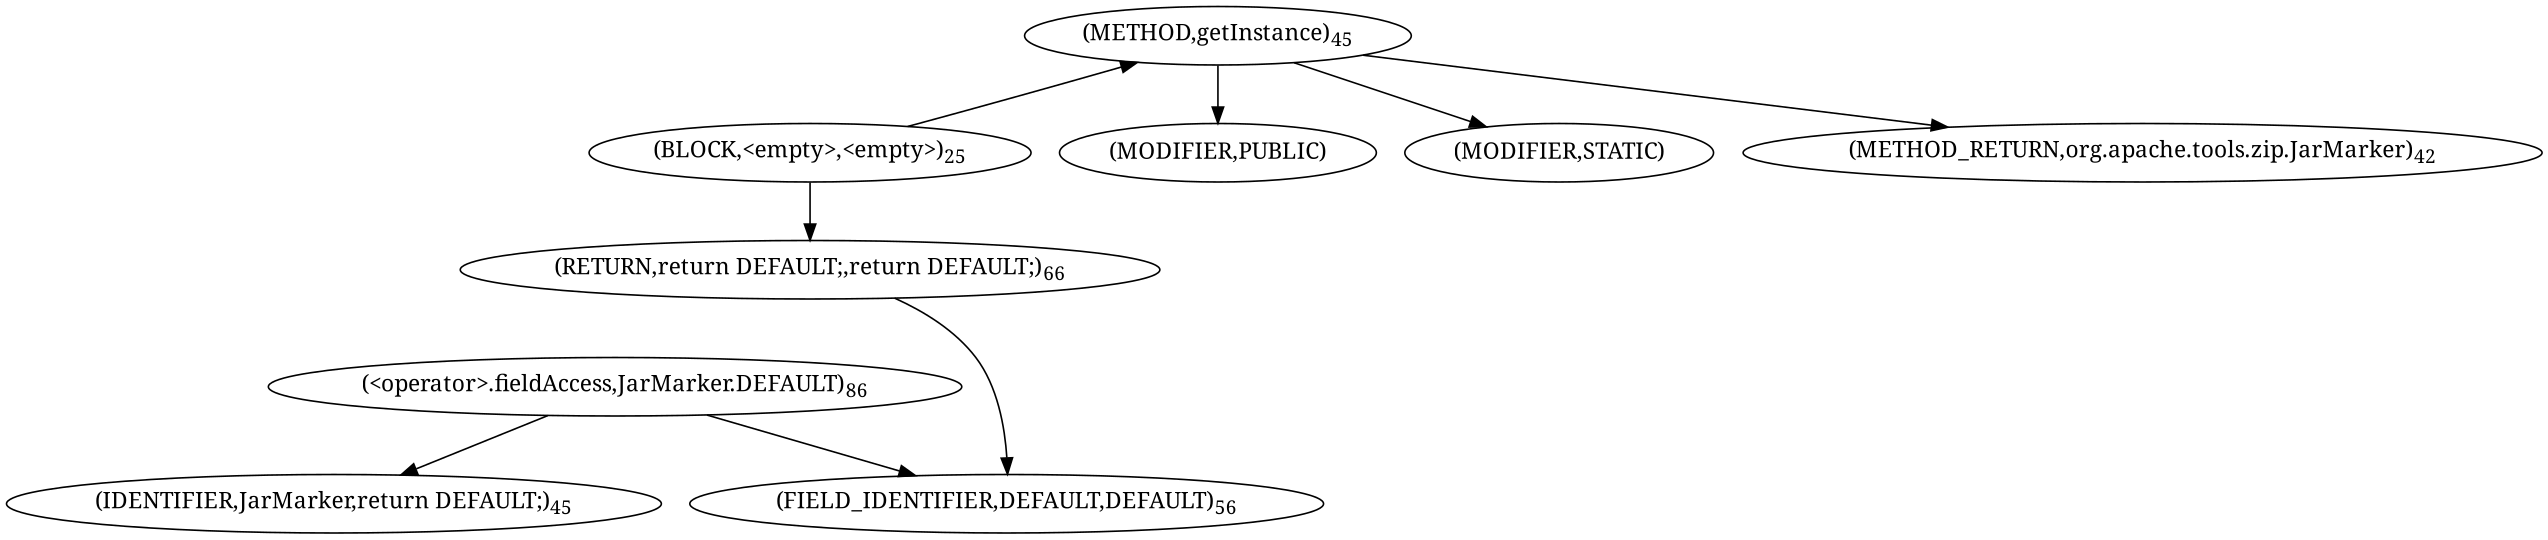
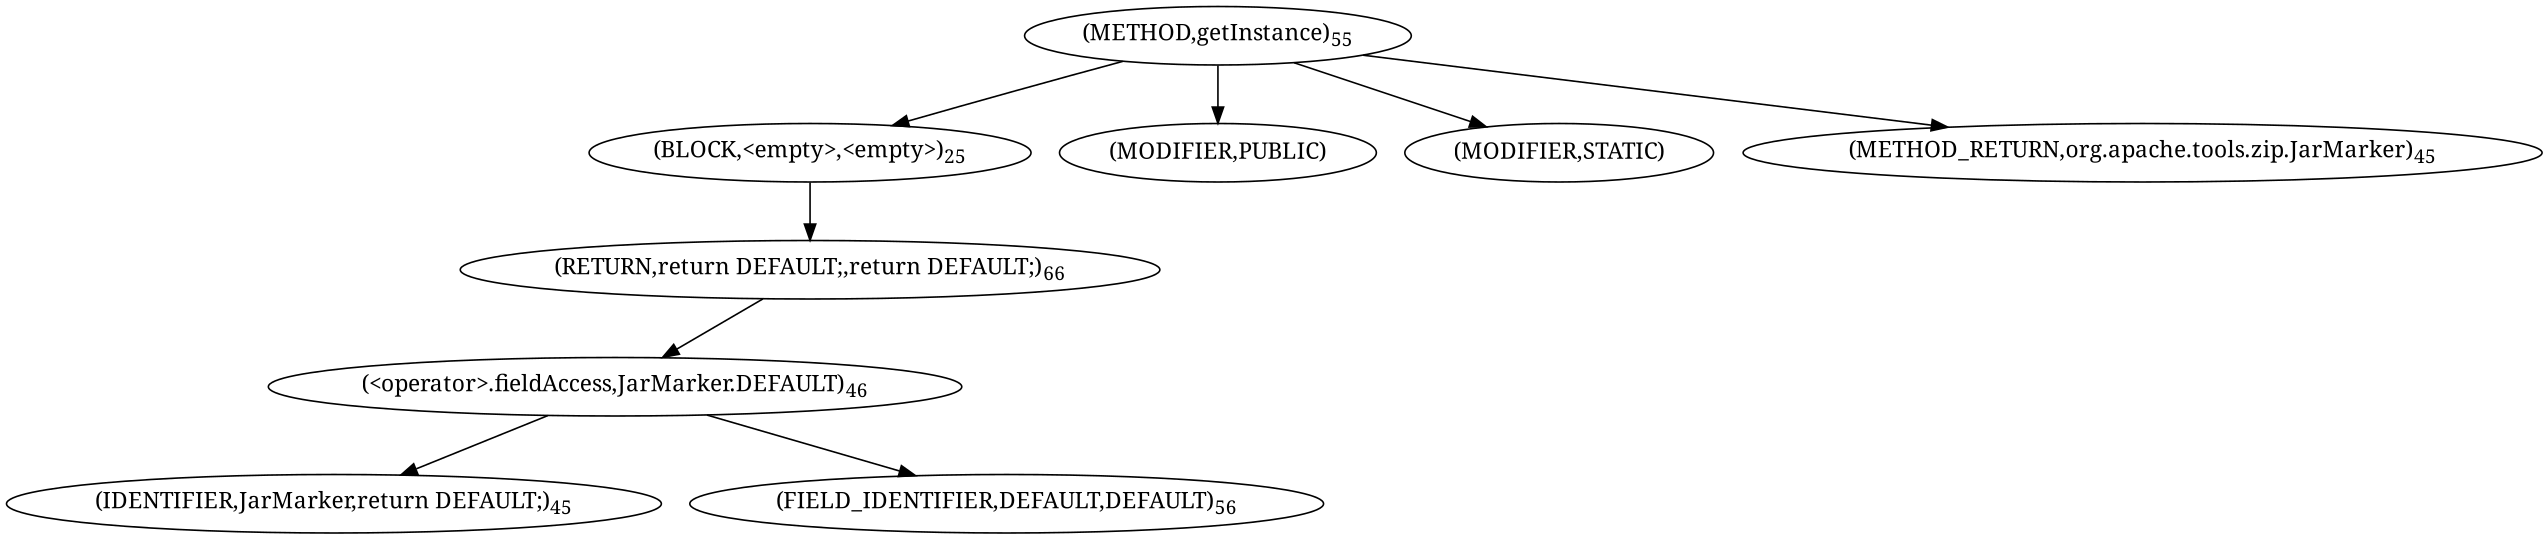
(1342, 33) -> (1342, 33)
(1015, 97) -> (1015, 91)
(2425, 150) -> (2425, 150)
(977, 360) -> (720, 324)
(857, 384) -> (857, 384)
